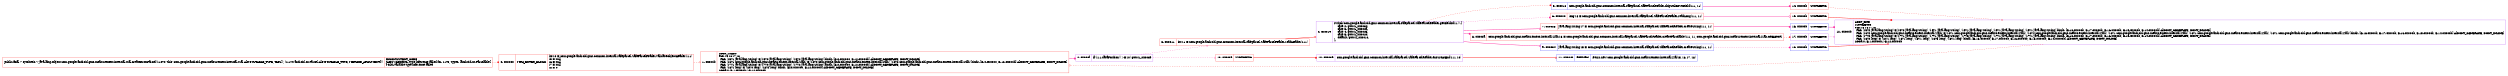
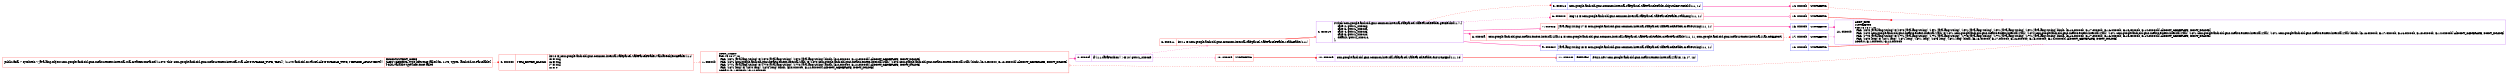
(1751, 47) -> none
